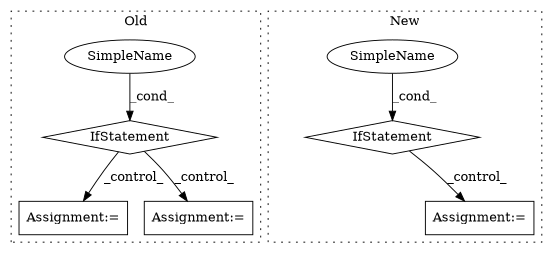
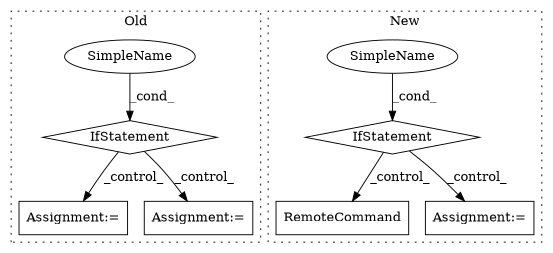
none -> (342, 218)
